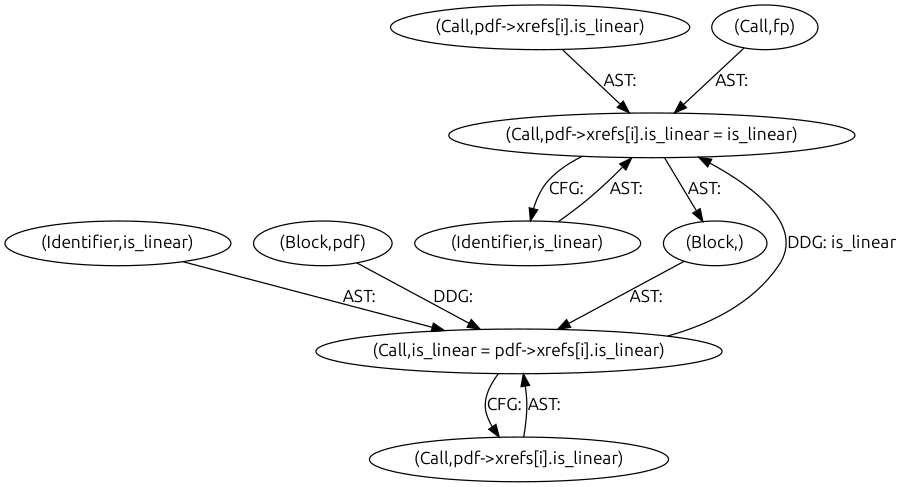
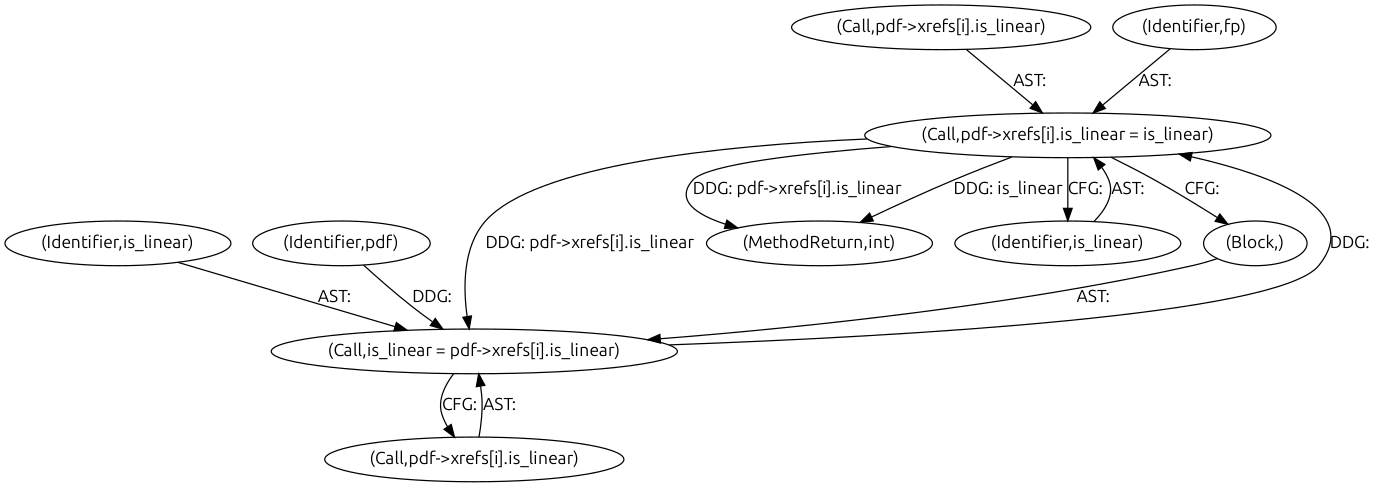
(765, 27) -> (1194, 27)
none -> (620, 165)
(707, 189) -> (1204, 189)
(323, 243) -> (341, 243)
none -> (819, 243)
(842, 243) -> (1352, 243)
